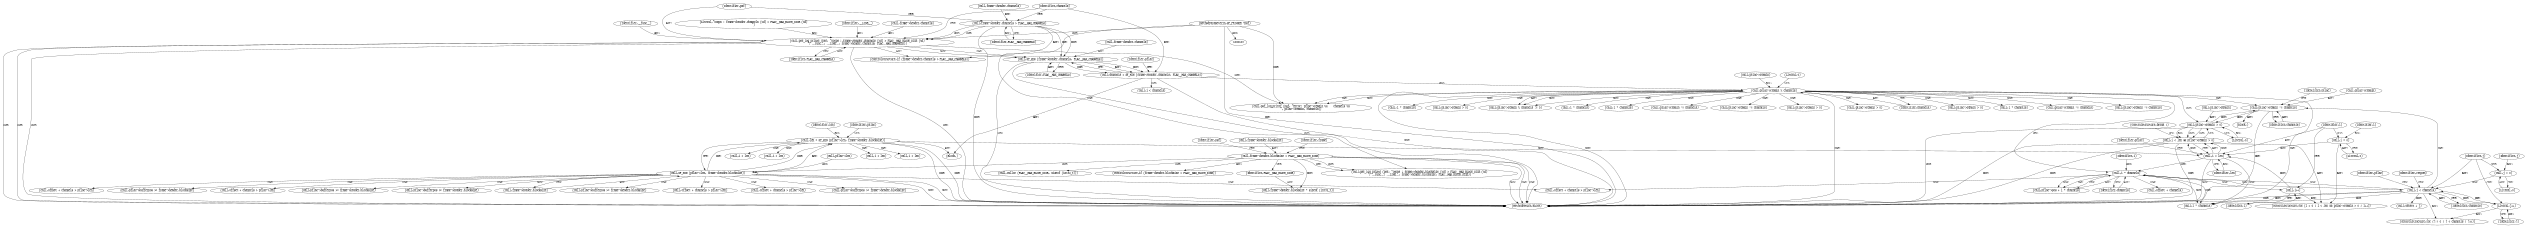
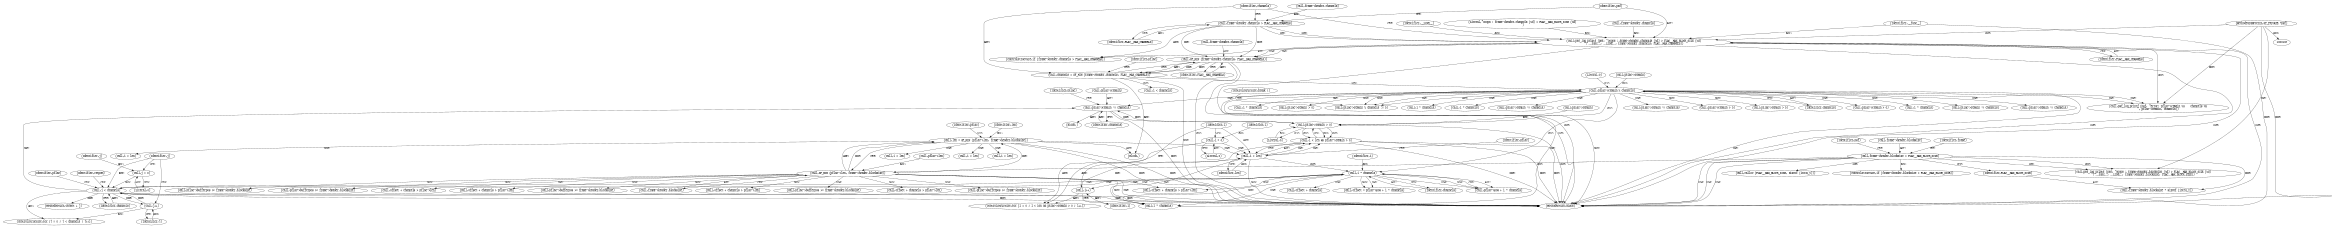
(2166, 133) -> (1284, 103)
none -> (1374, 191)
(1156, 200) -> (2188, 203)
(2409, 206) -> (63, 206)
(2506, 206) -> (151, 206)
